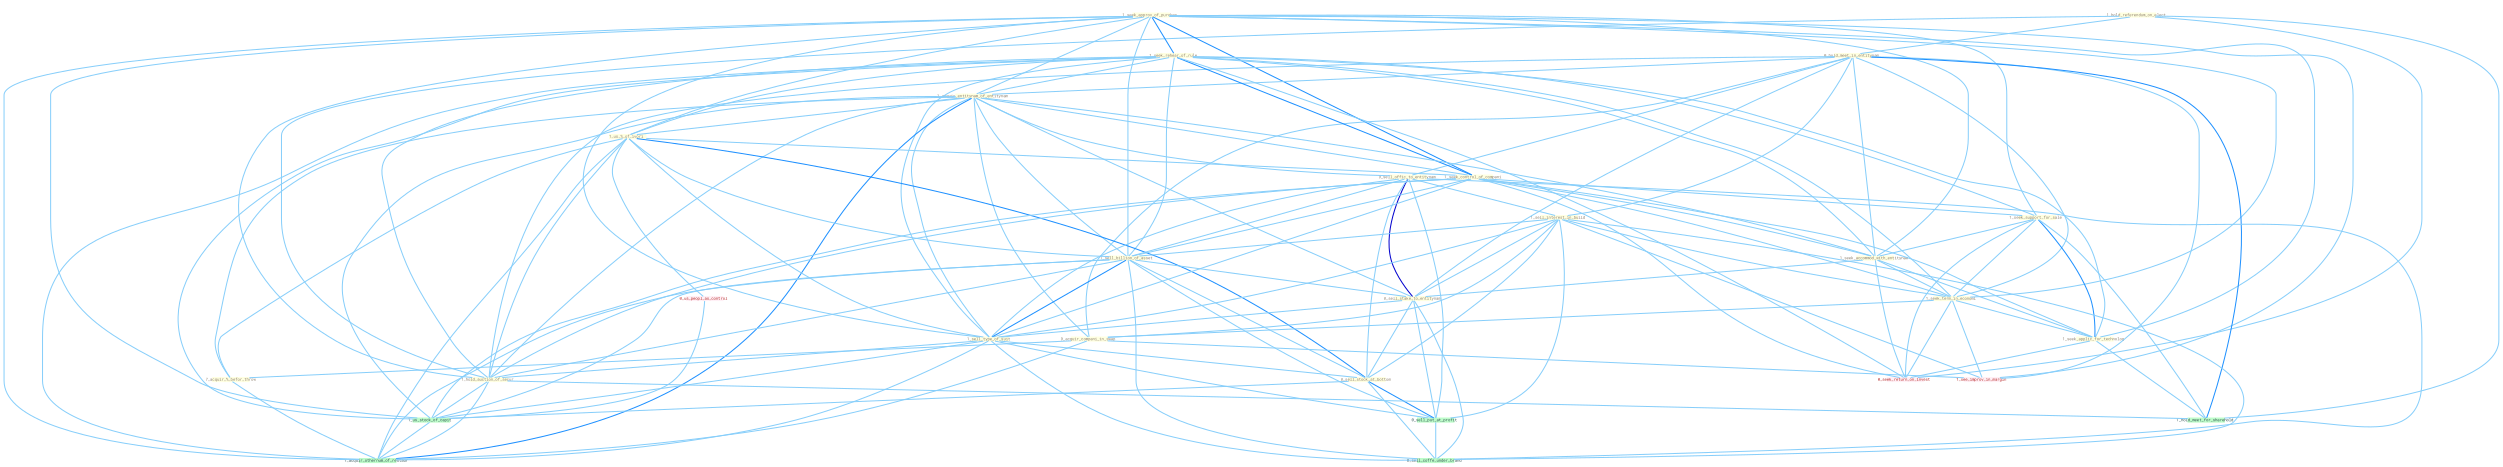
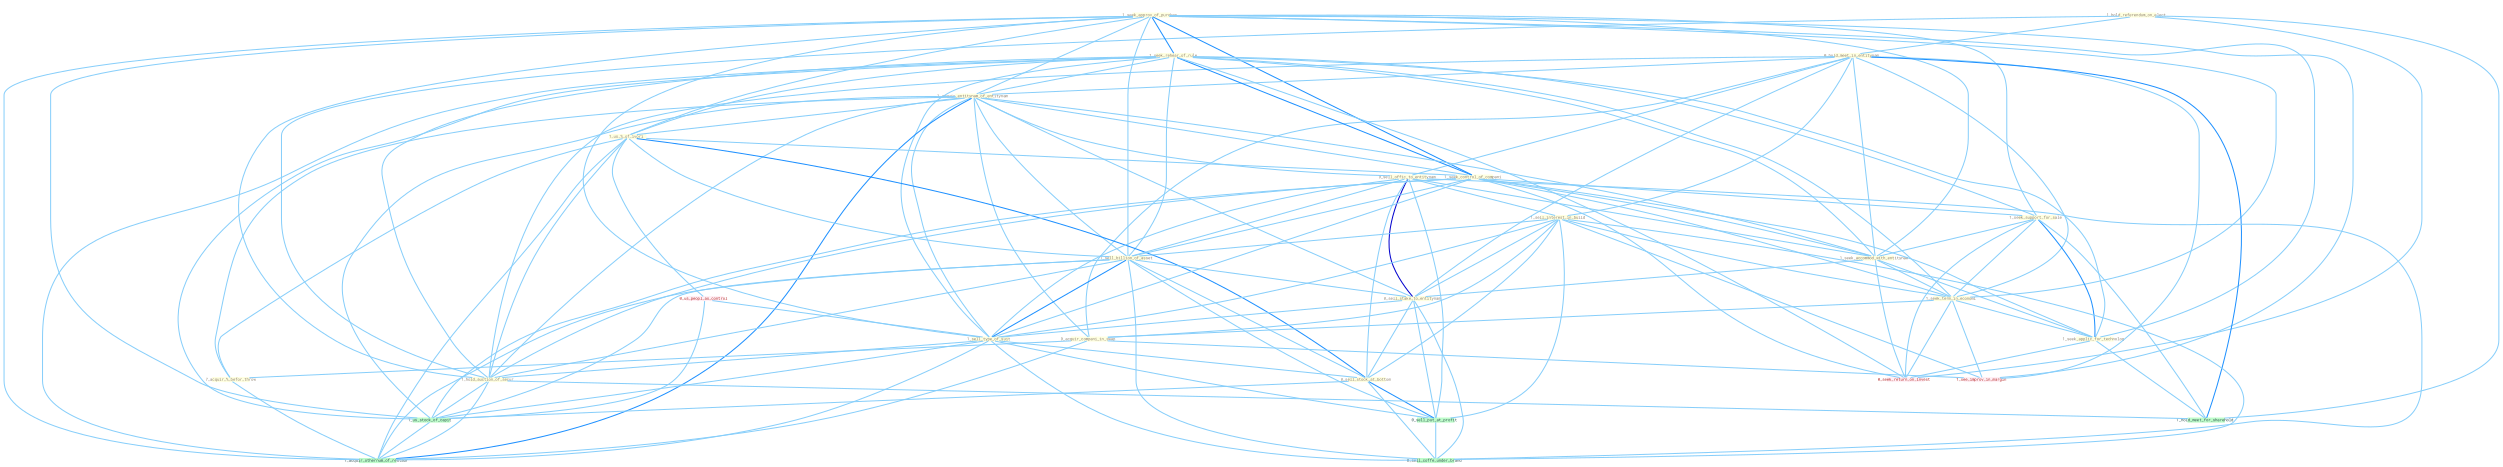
none -> (1631, 216)
(774, 255) -> (787, 311)
